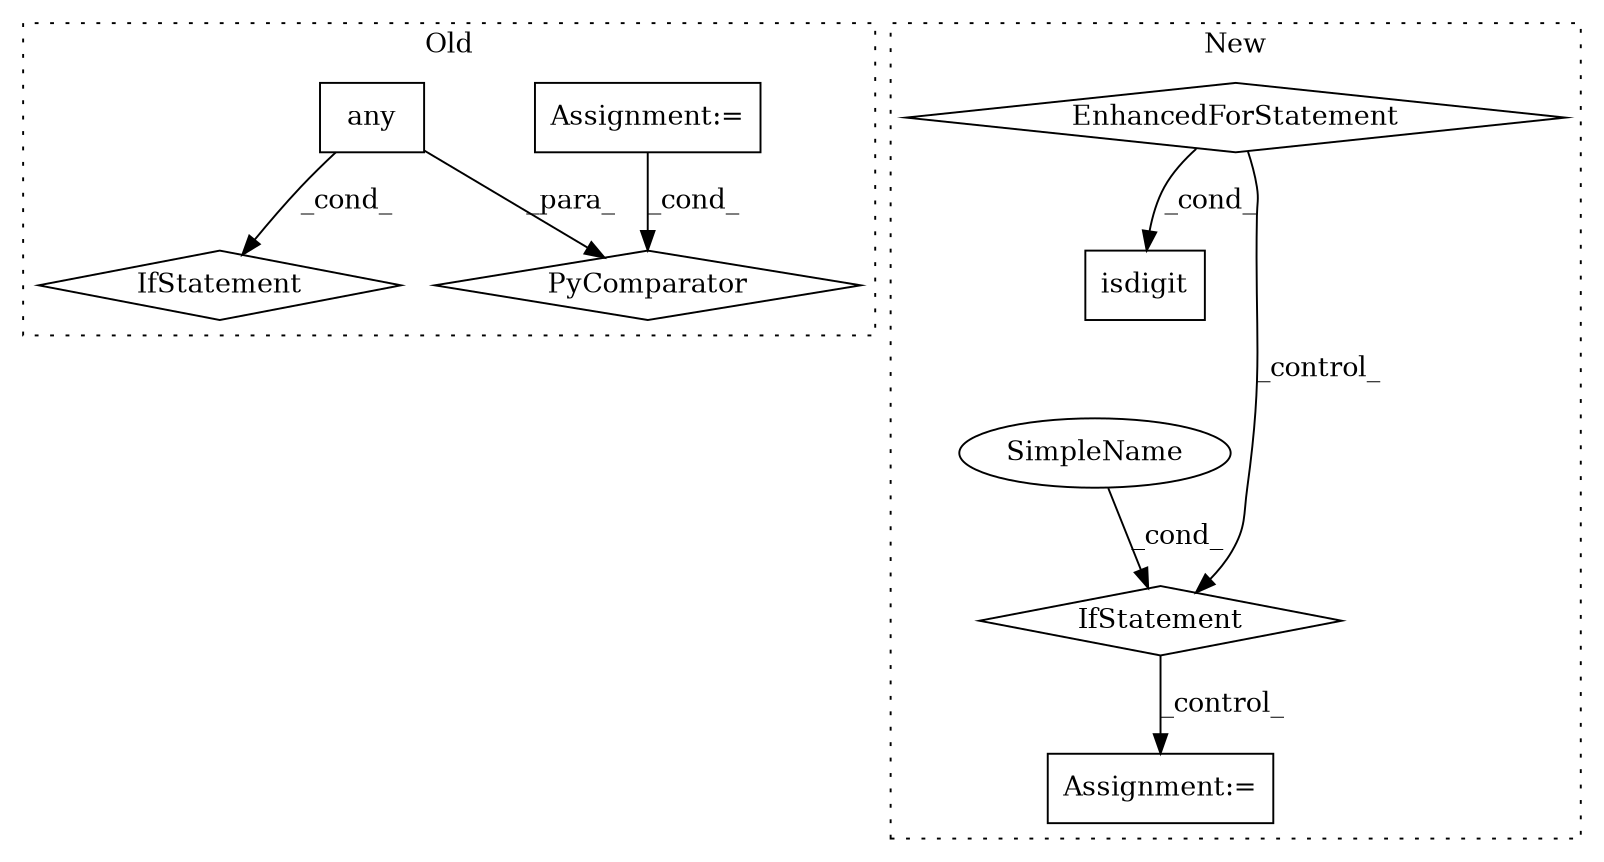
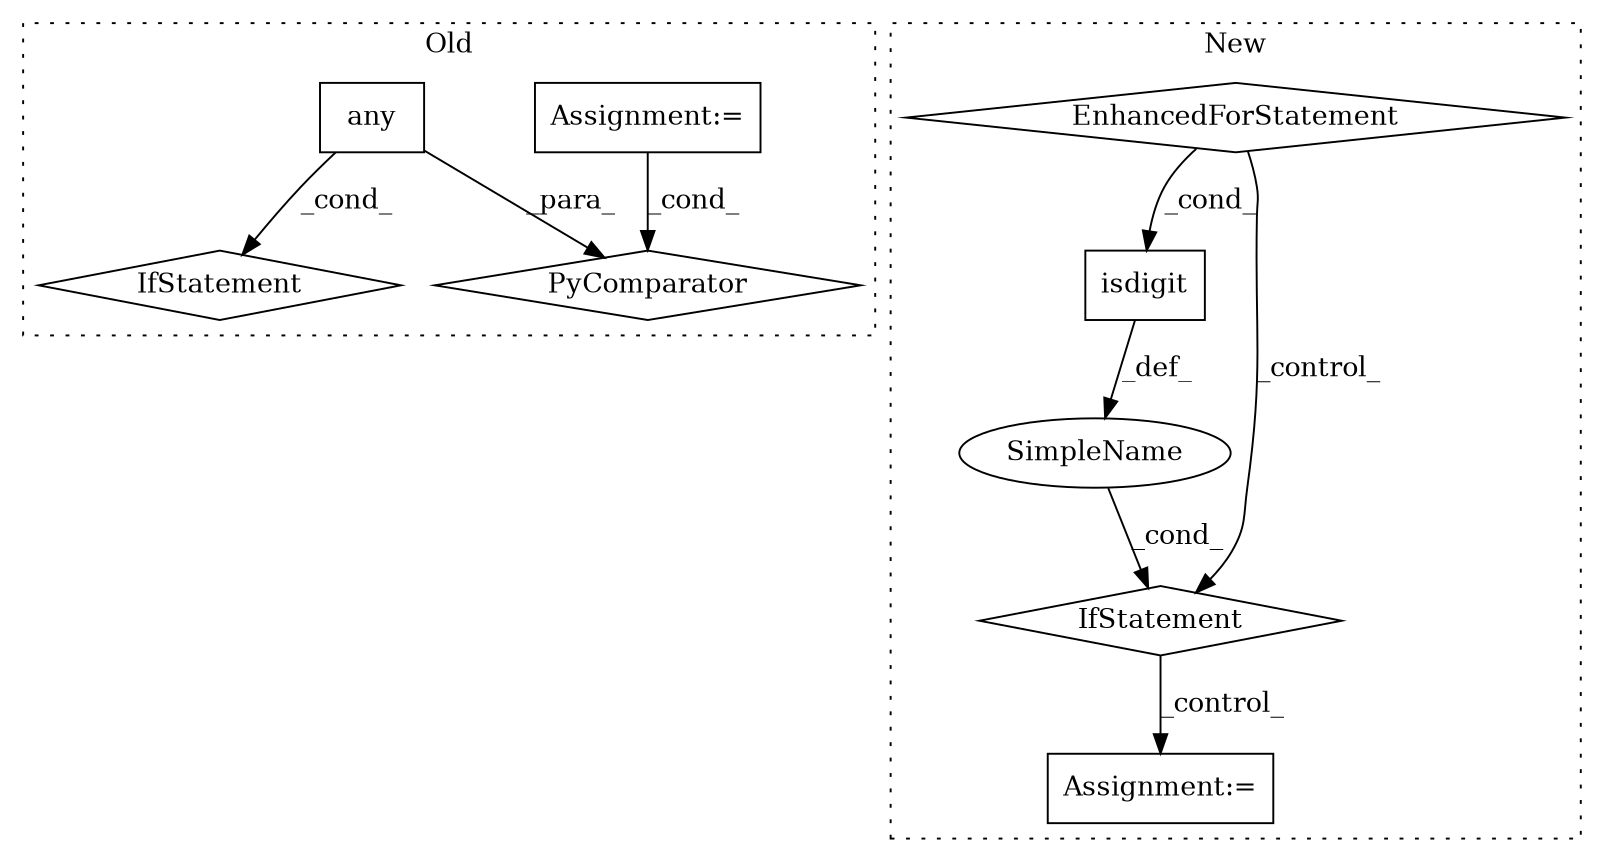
none -> (1123, 360)
